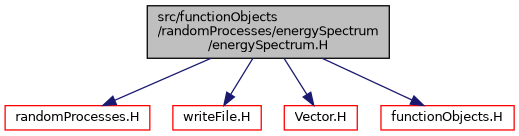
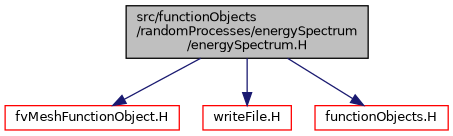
(77, 118) -> (92, 118)
(321, 118) -> none
